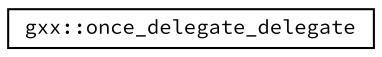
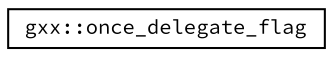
(191, 29) -> (167, 29)
